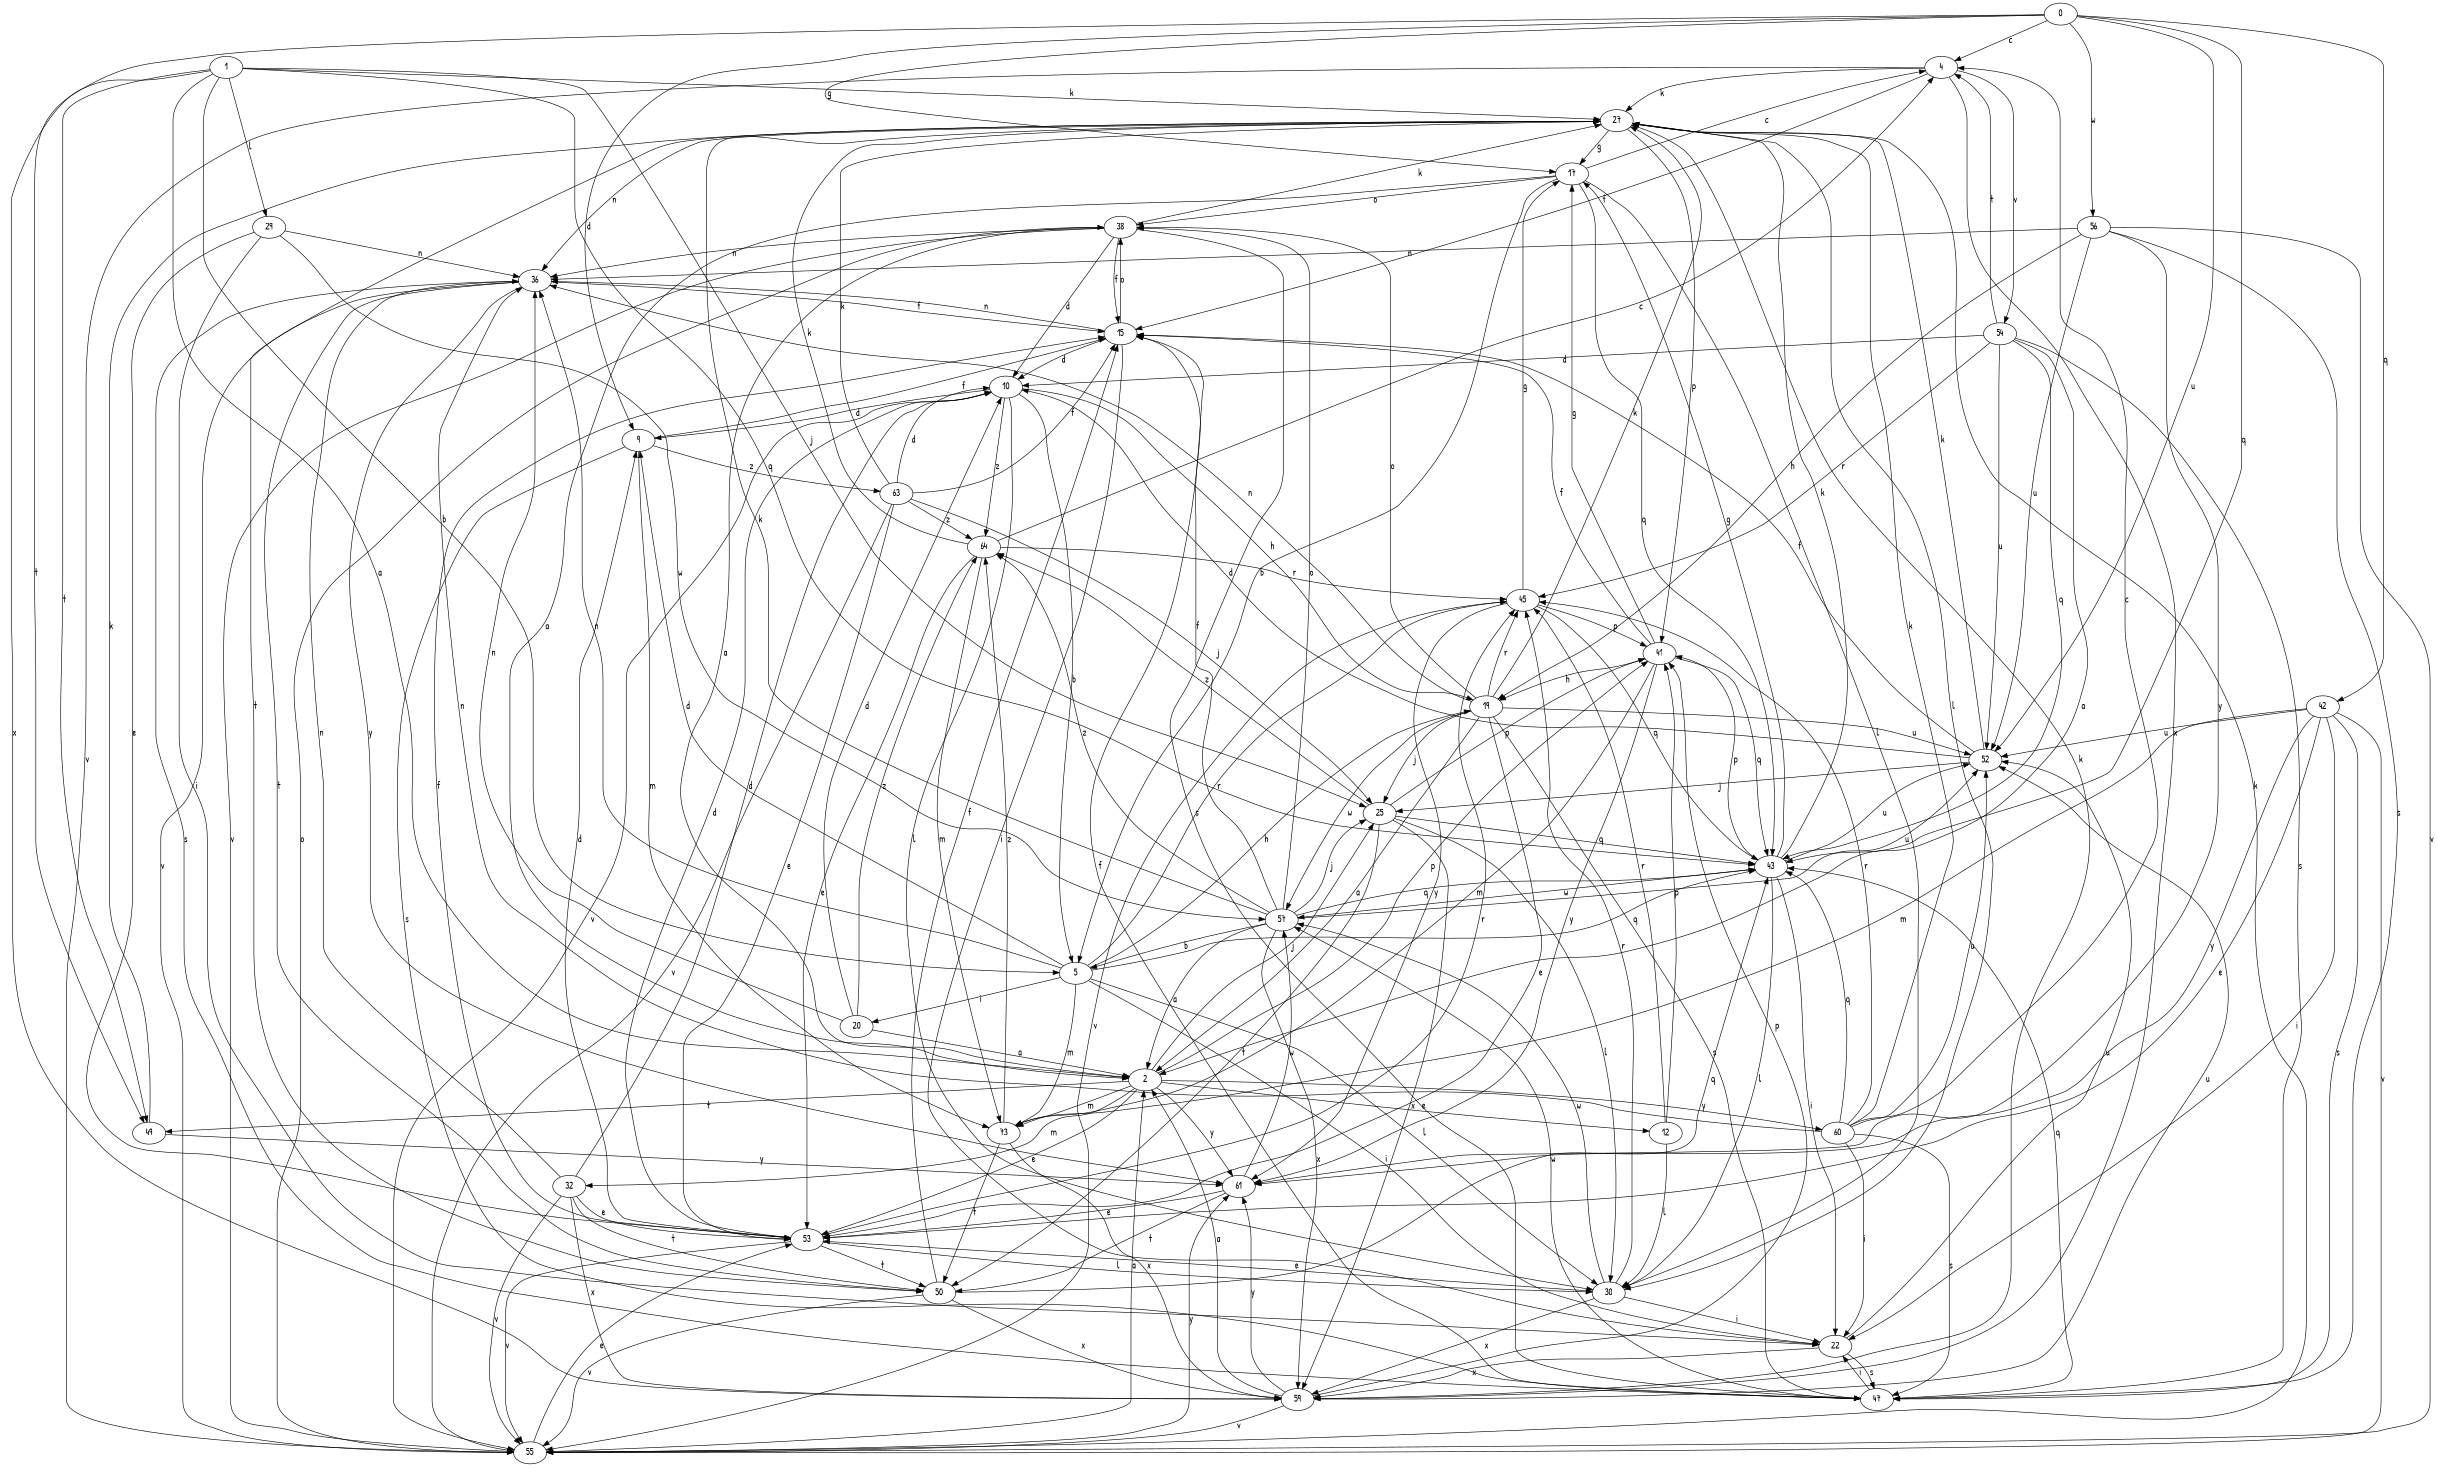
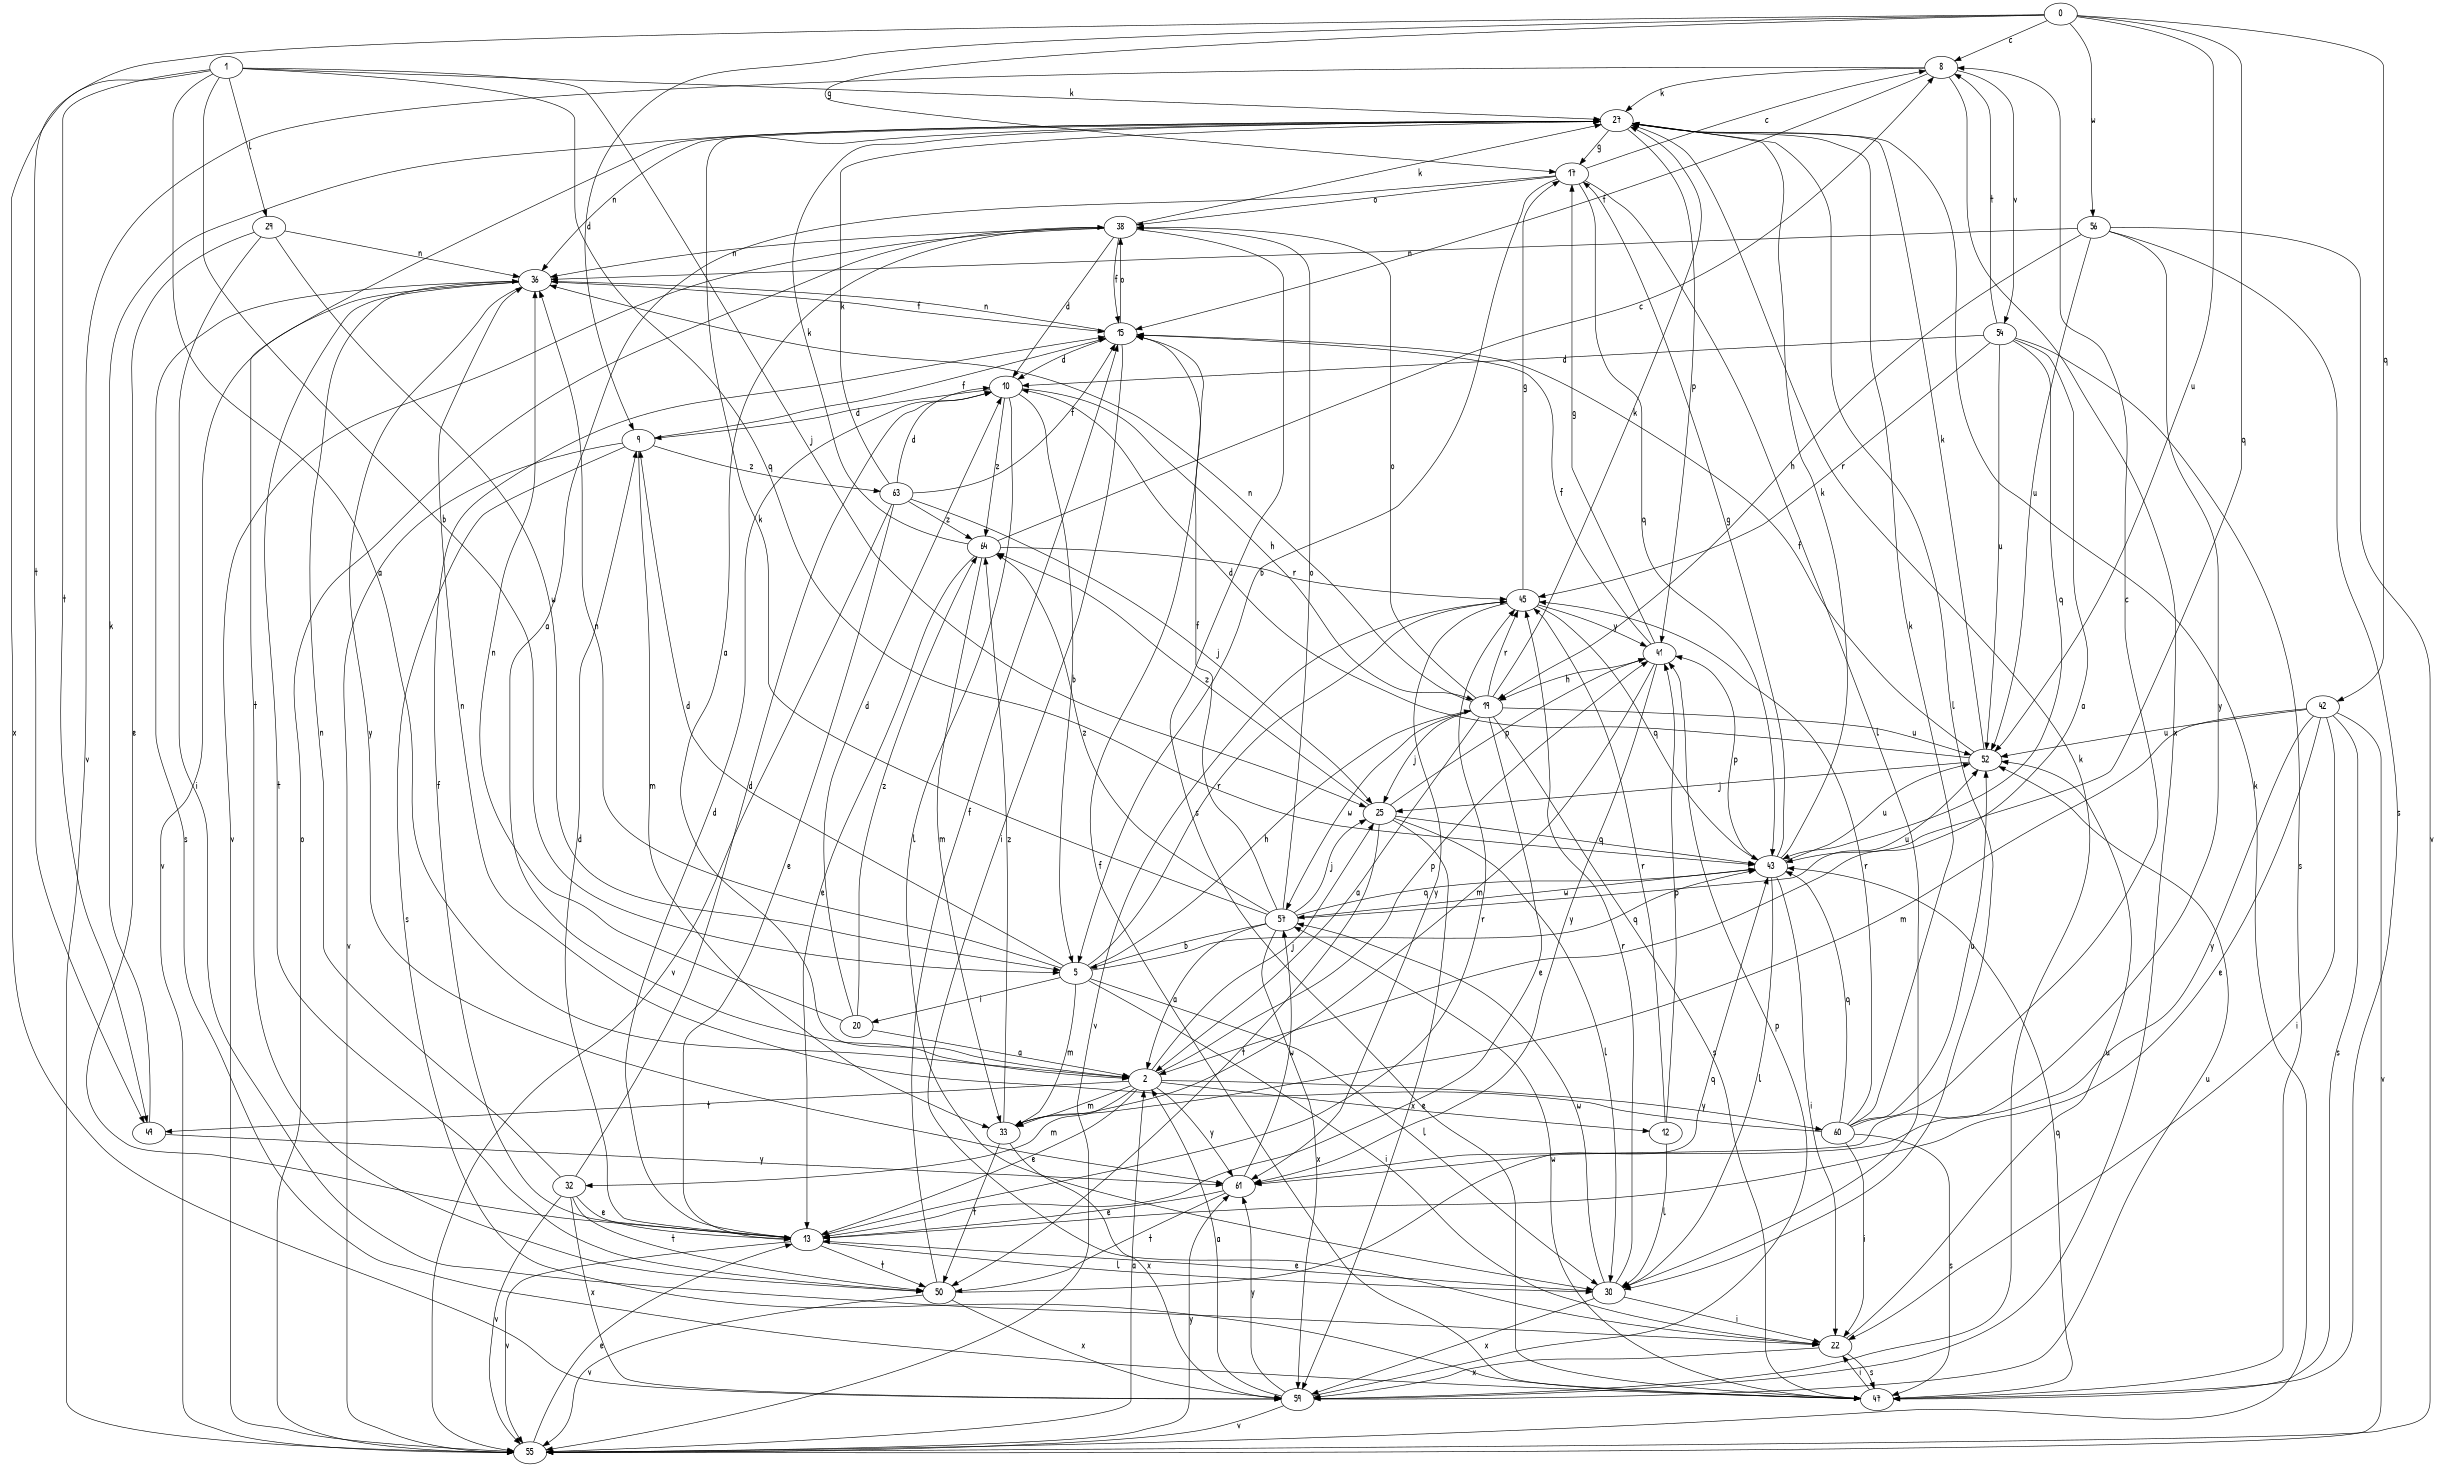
(1941, 67) -> (1941, 67)
(1616, 627) -> (1616, 627)
(692, 642) -> (556, 749)
(1752, 733) -> none
(604, 884) -> (347, 929)
(1004, 1133) -> (1004, 1133)
(807, 1240) -> (807, 1240)
